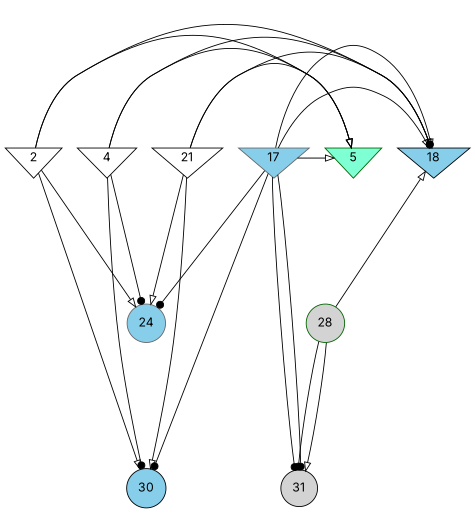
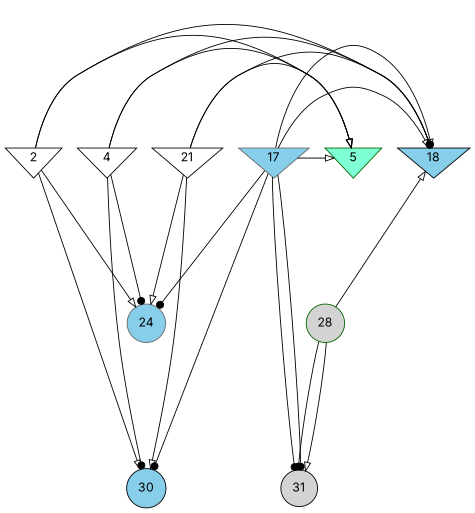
(307, 52) -> (307, 52)
